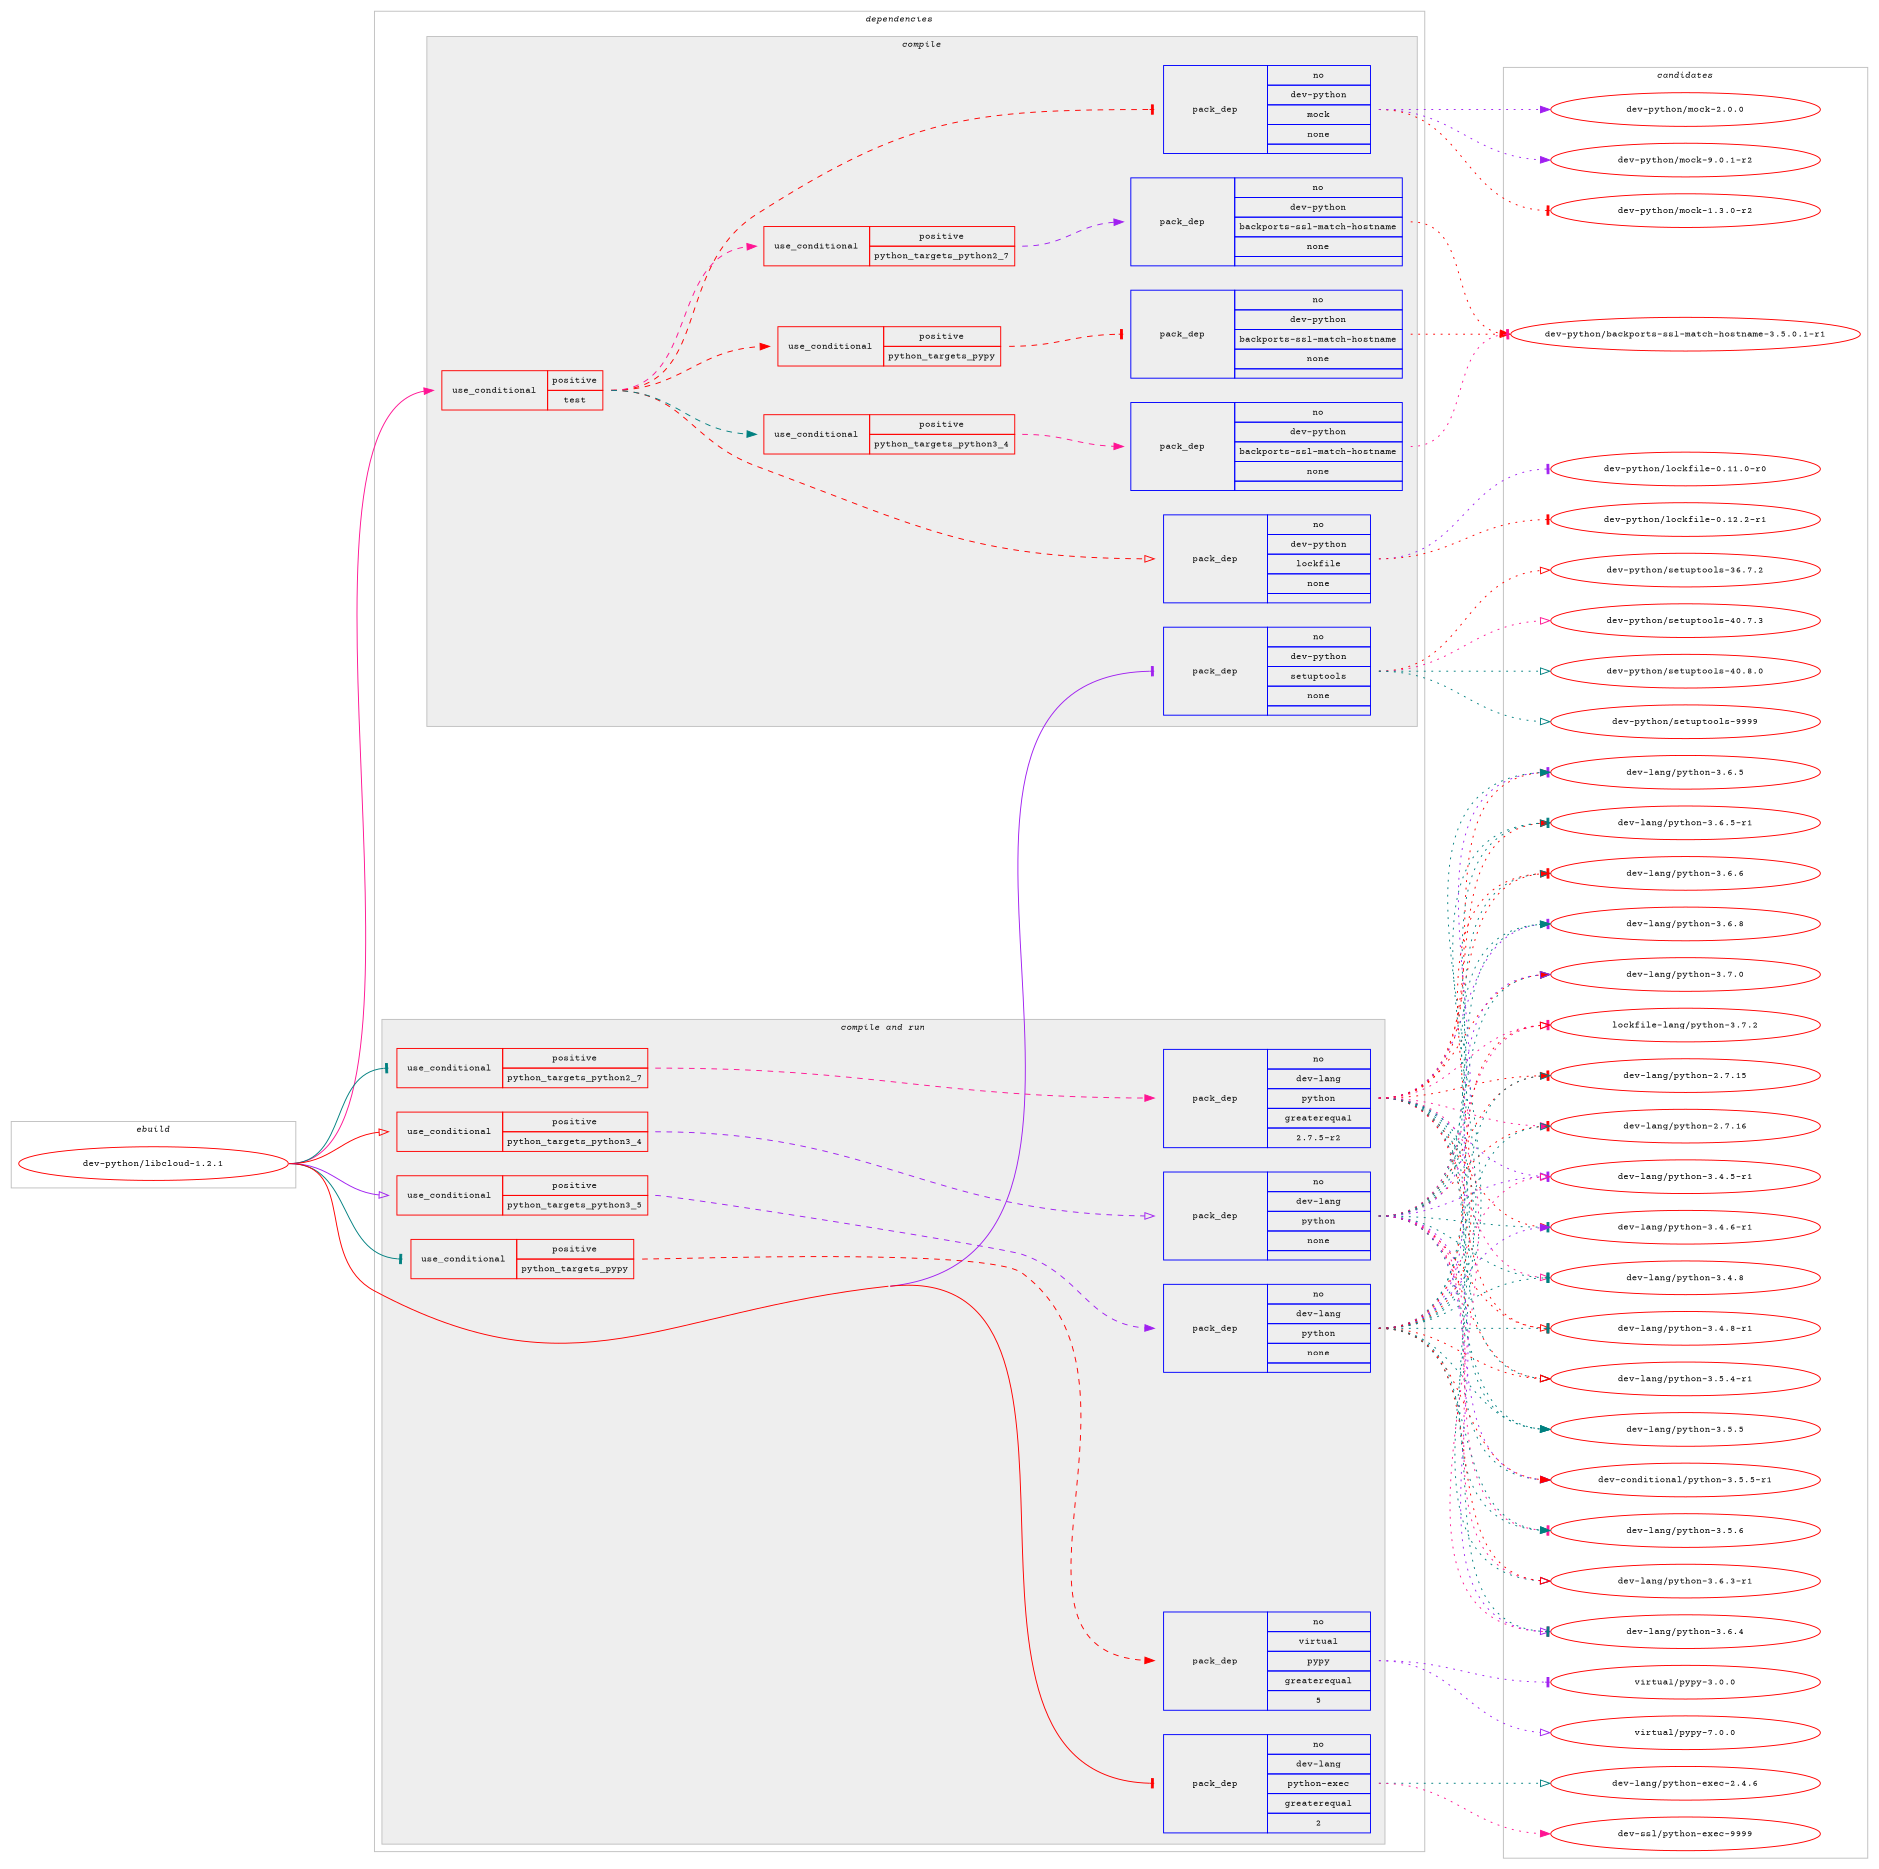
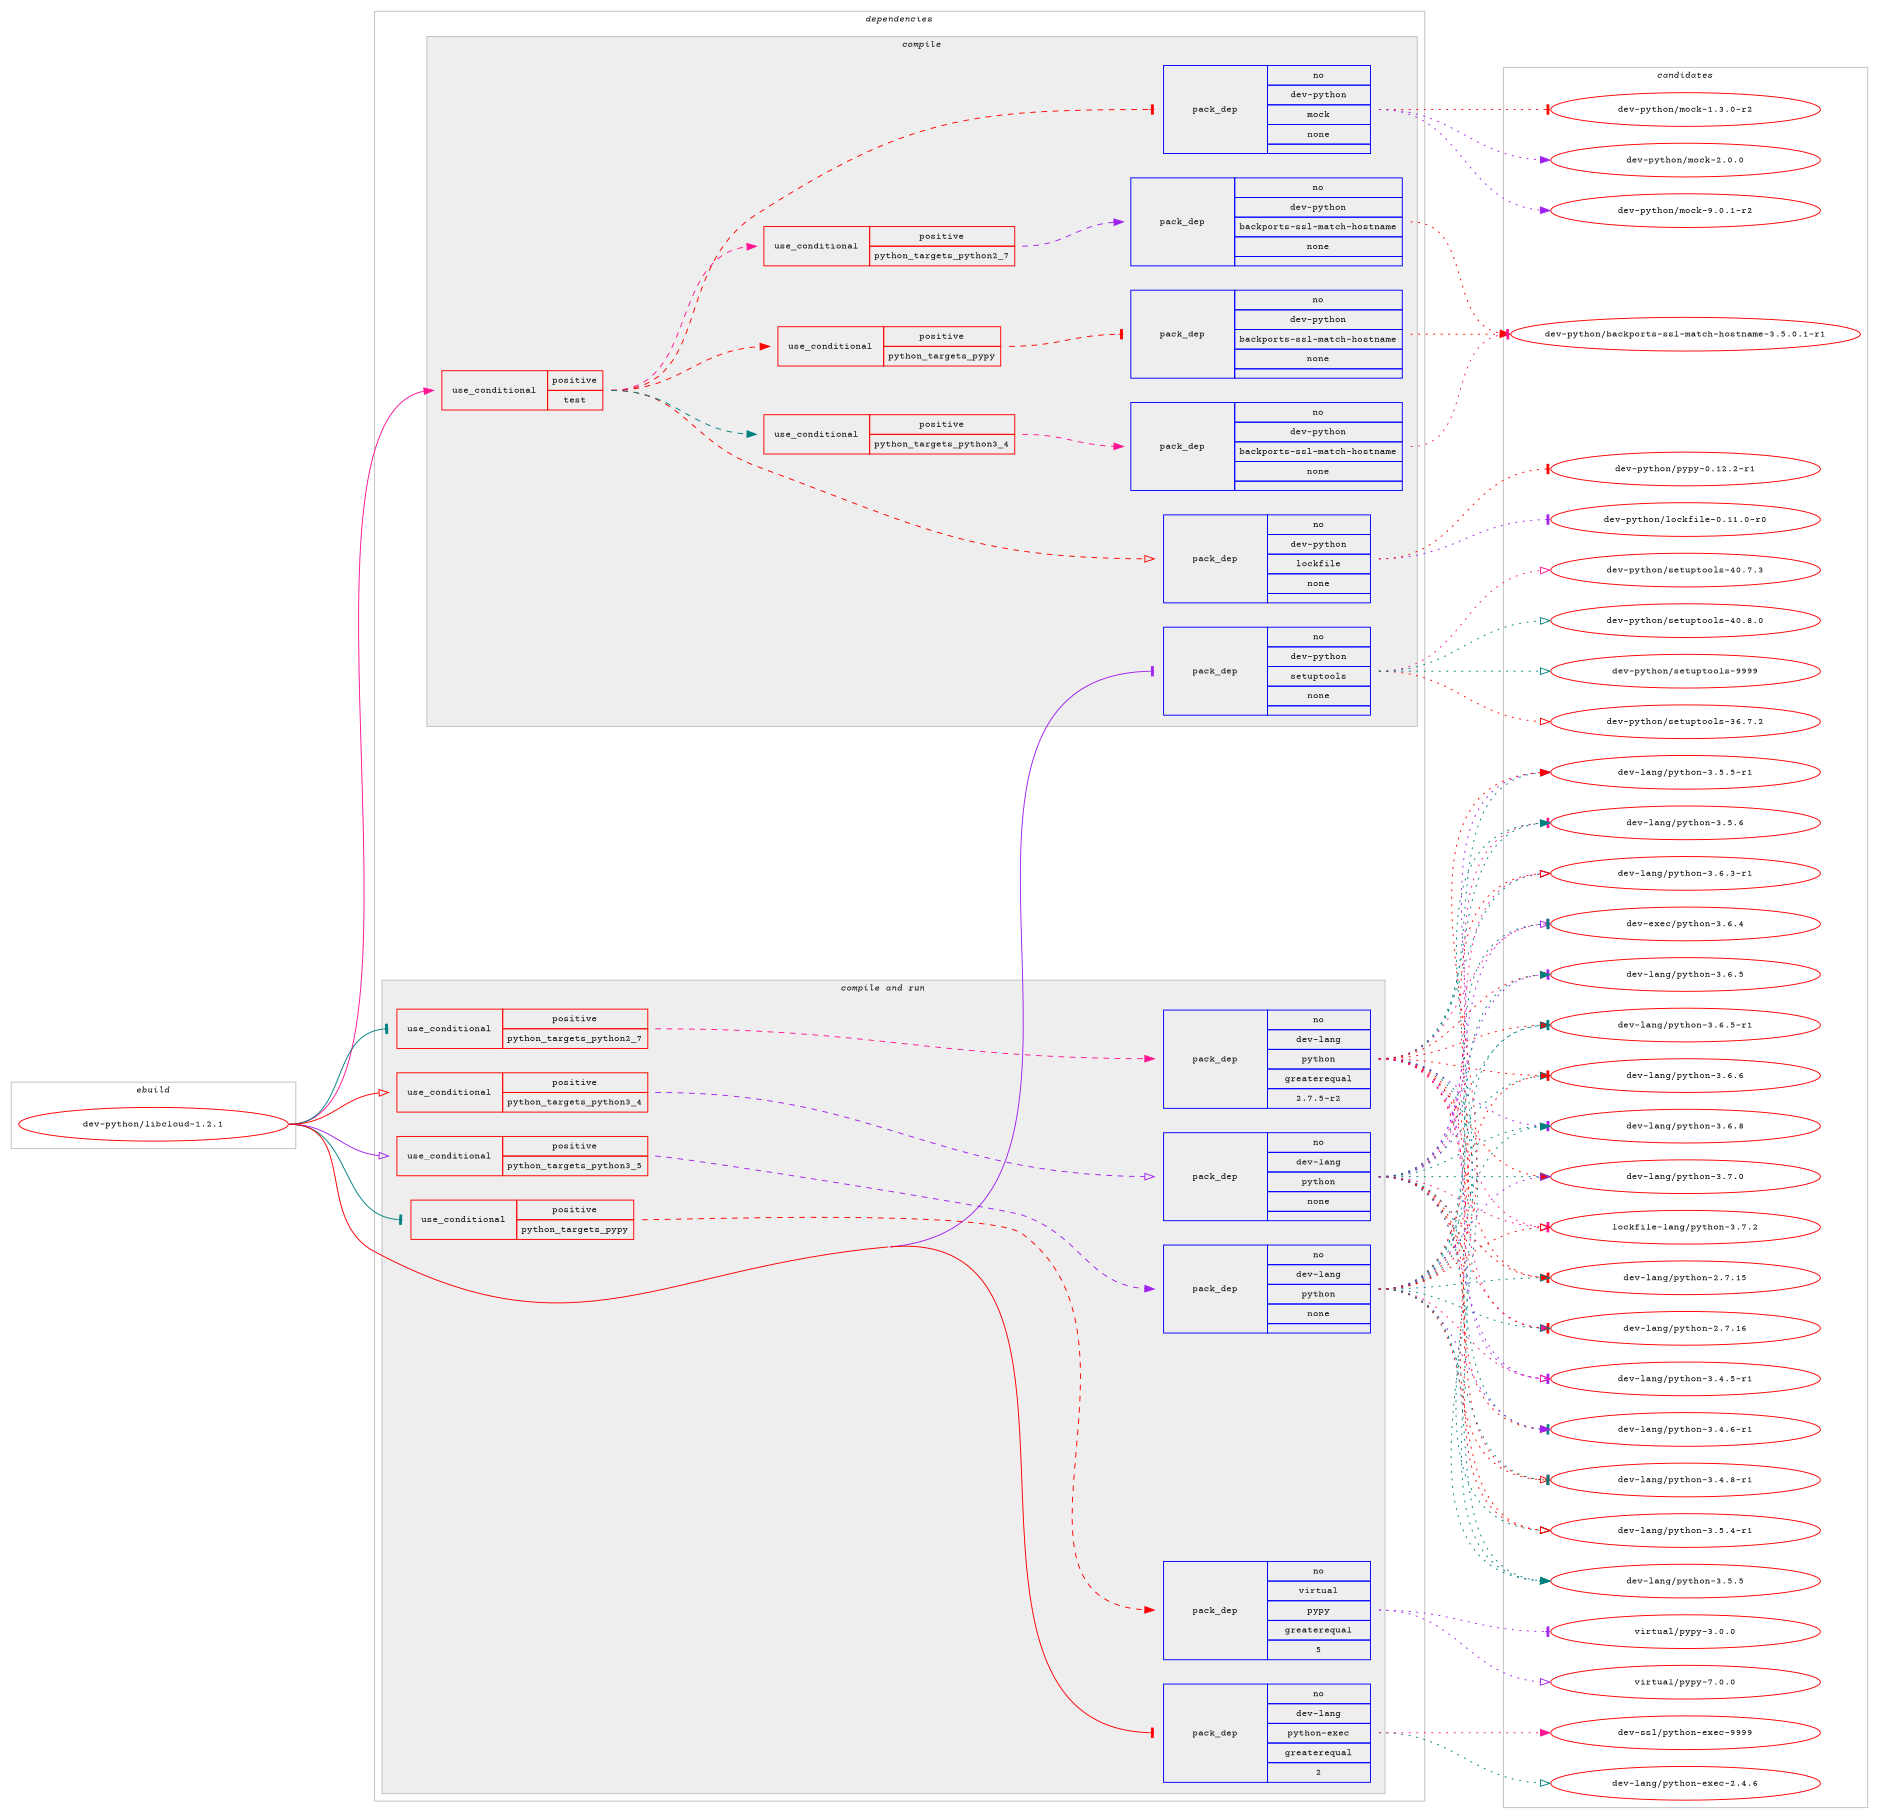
(1686, 520) -> (1686, 469)
(1686, 1278) -> none
(1686, 1480) -> (1686, 772)
(1686, 1632) -> (1686, 924)
